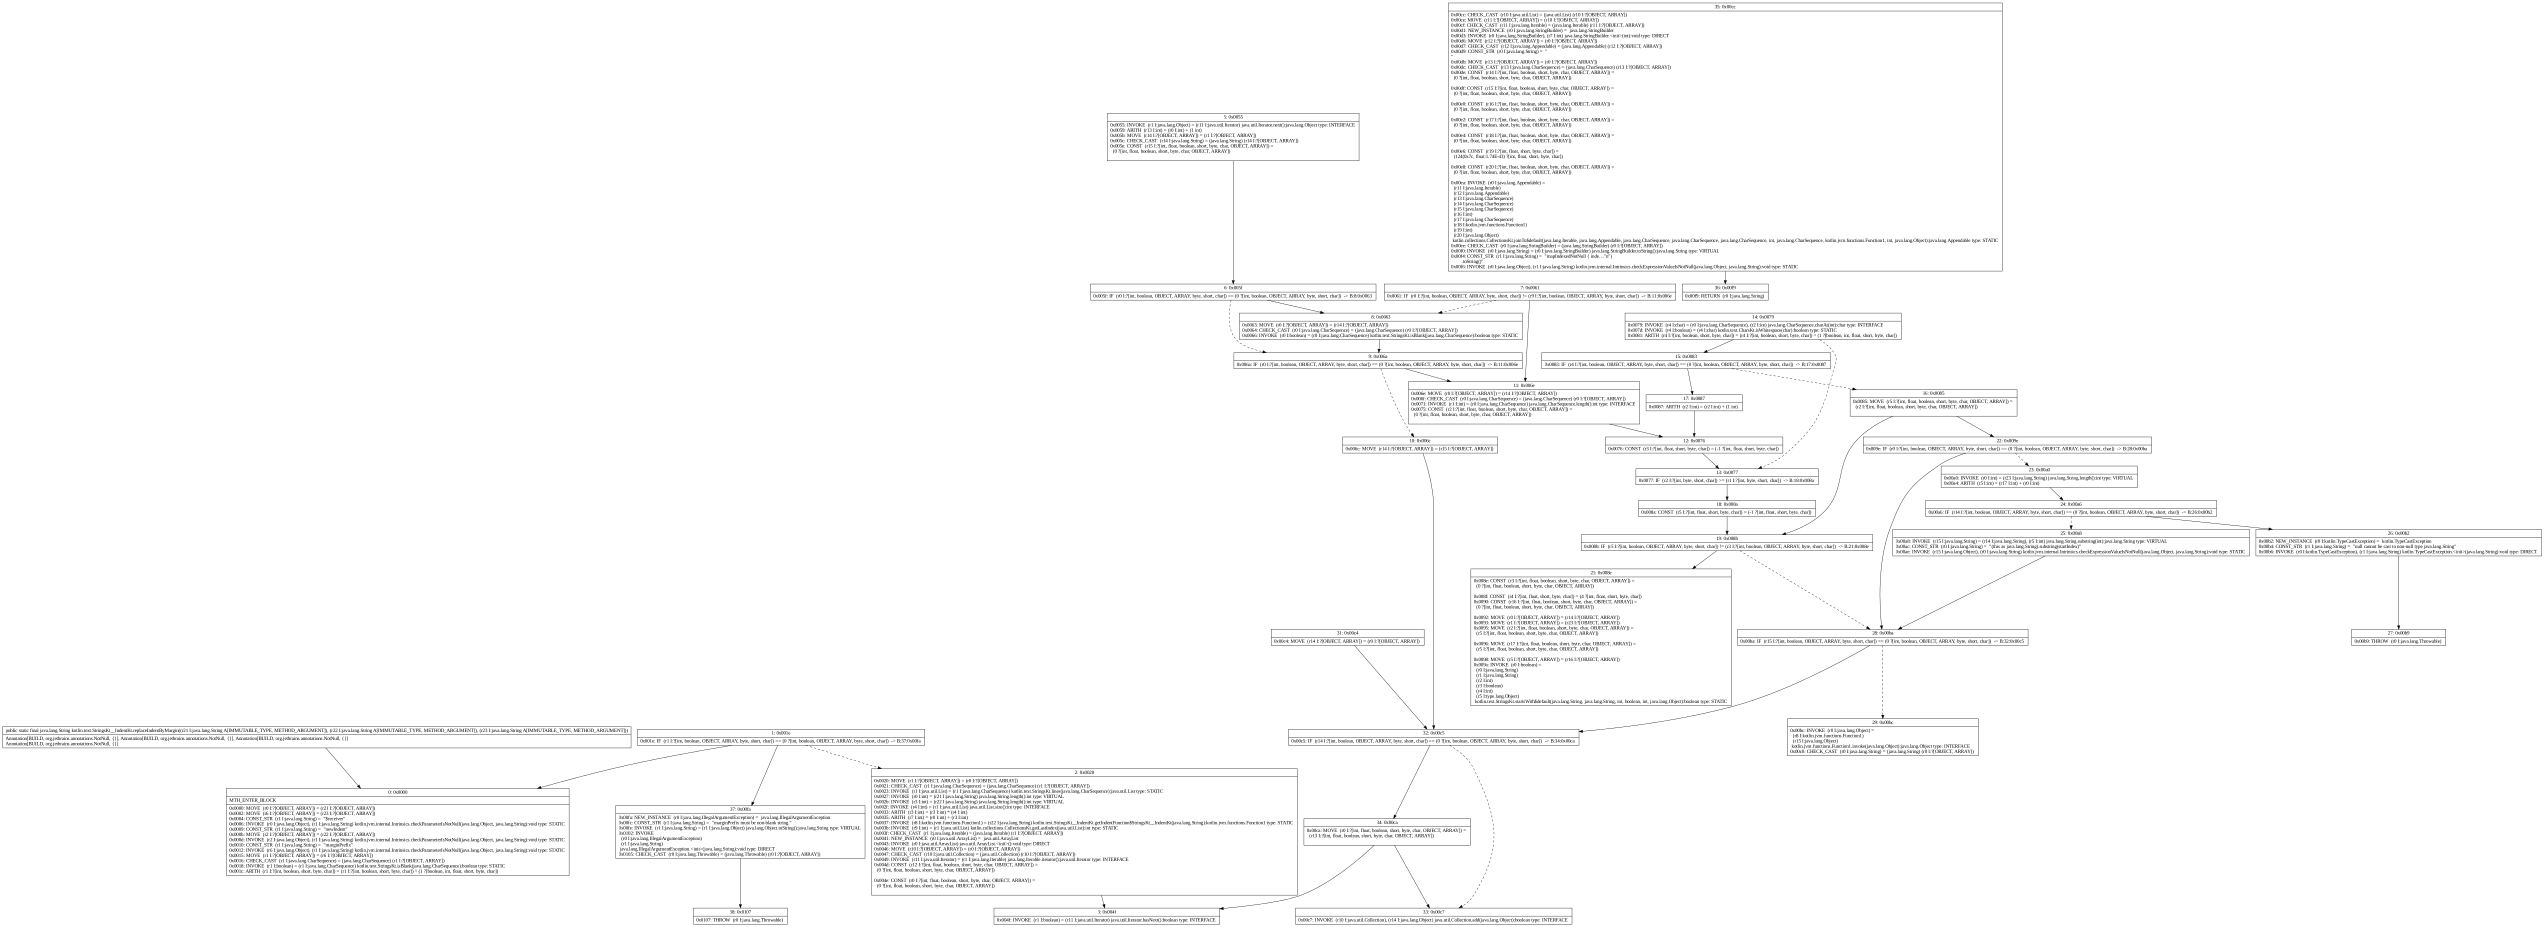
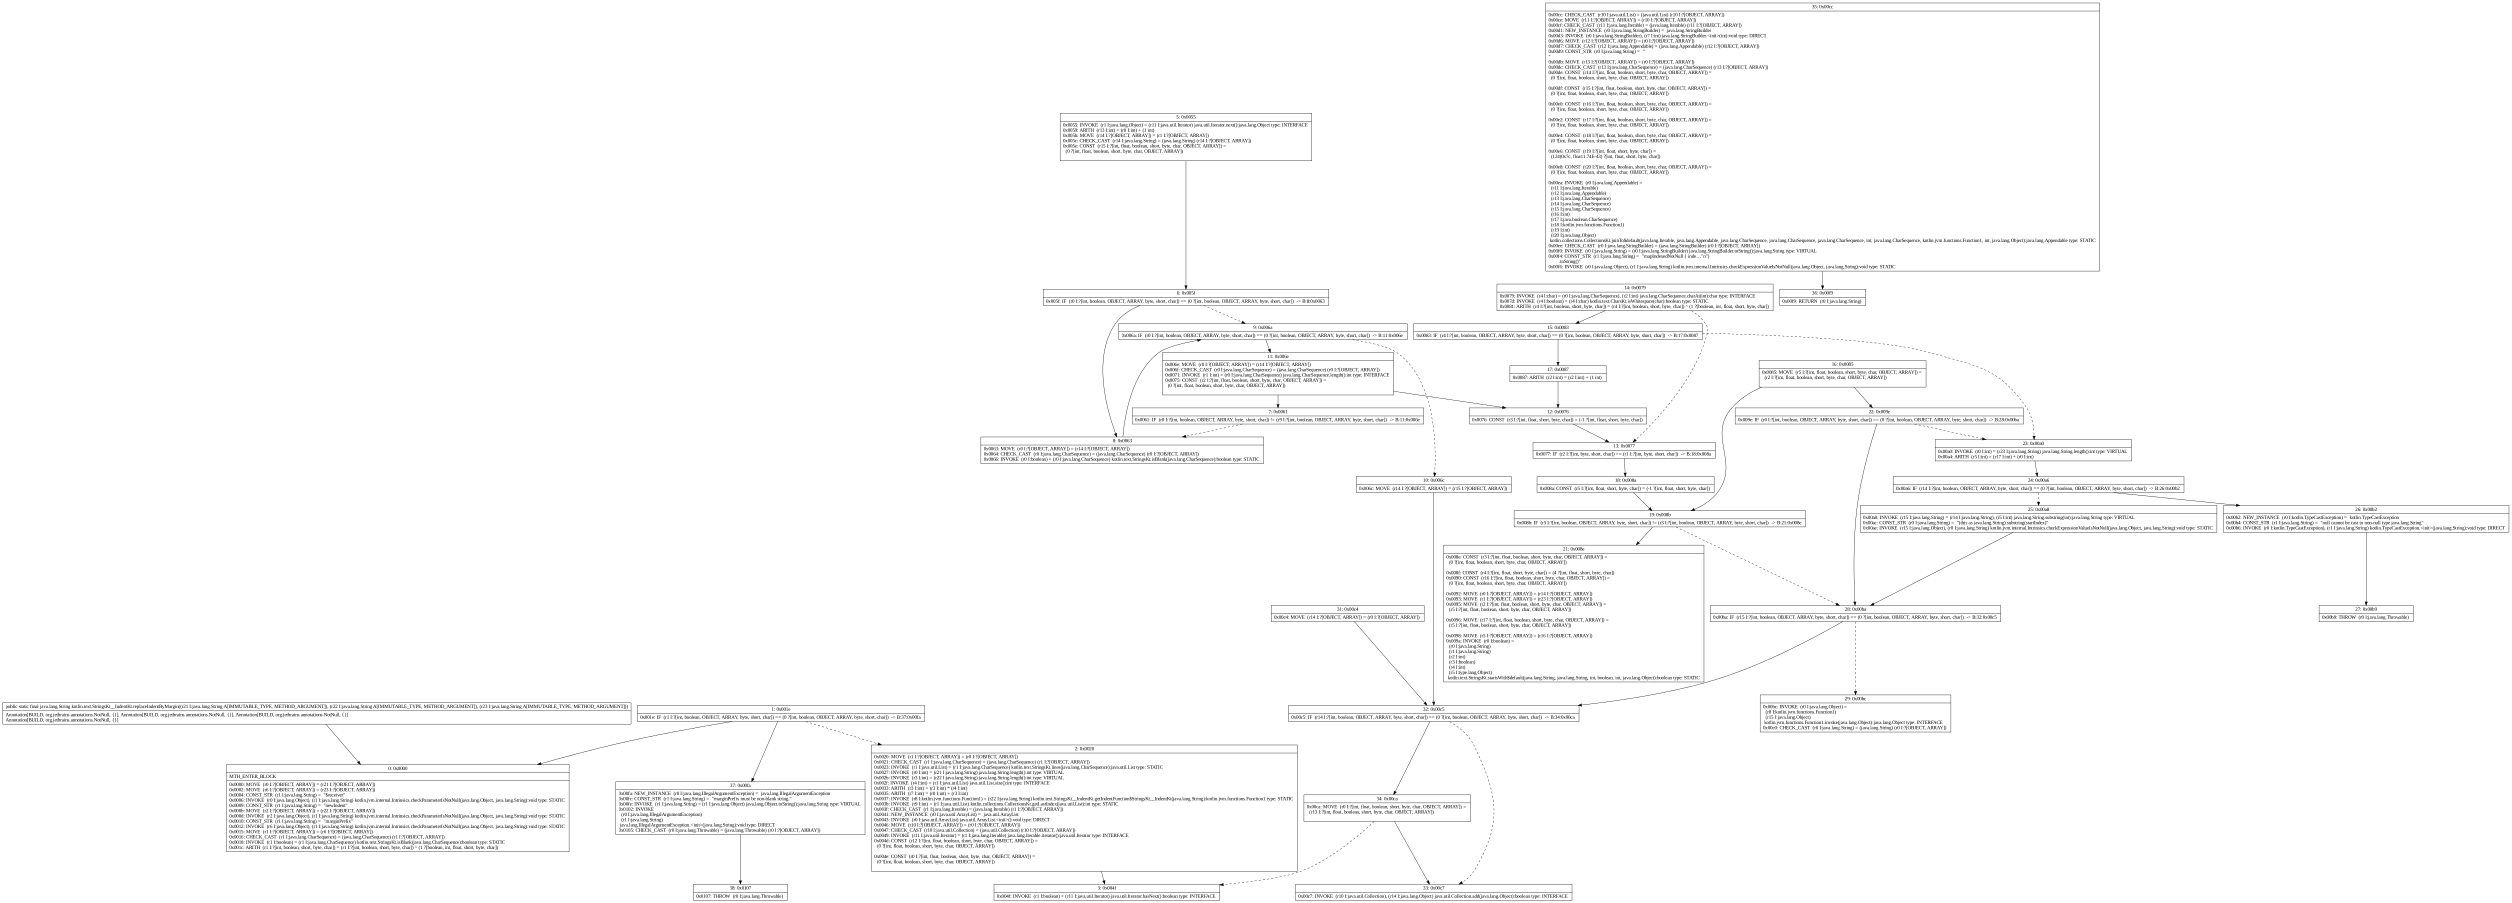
(1482, 220) -> (1583, 220)
(1527, 339) -> (1278, 400)
(1792, 379) -> (1889, 345)
(1306, 893) -> (1306, 869)
